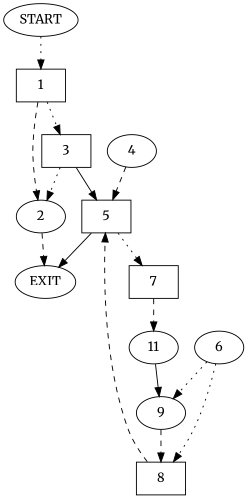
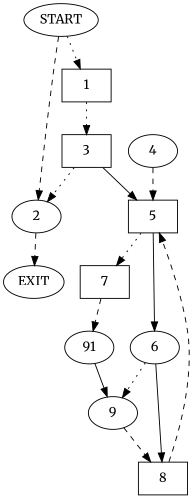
(33, 146) -> (48, 114)
(78, 247) -> (154, 277)
(154, 348) -> (89, 348)
(202, 411) -> (159, 408)
